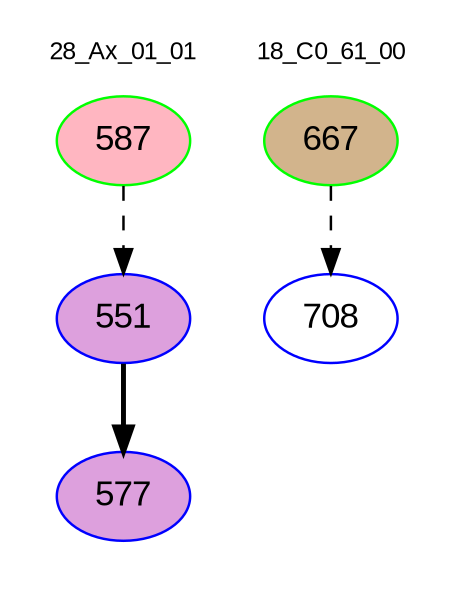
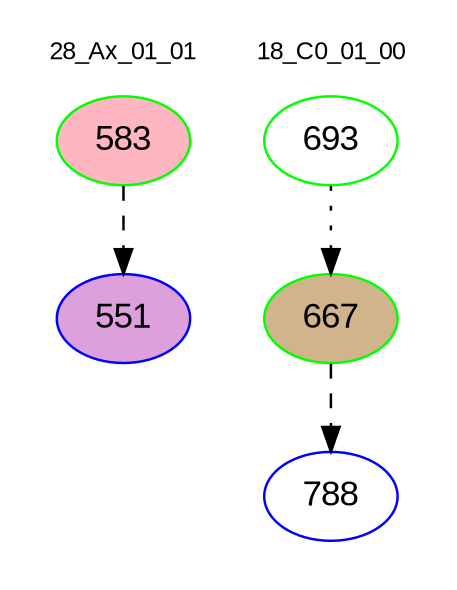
(332, 53) -> (332, 53)
(123, 141) -> (123, 141)
none -> (331, 141)
(331, 319) -> (331, 496)
(123, 496) -> none
